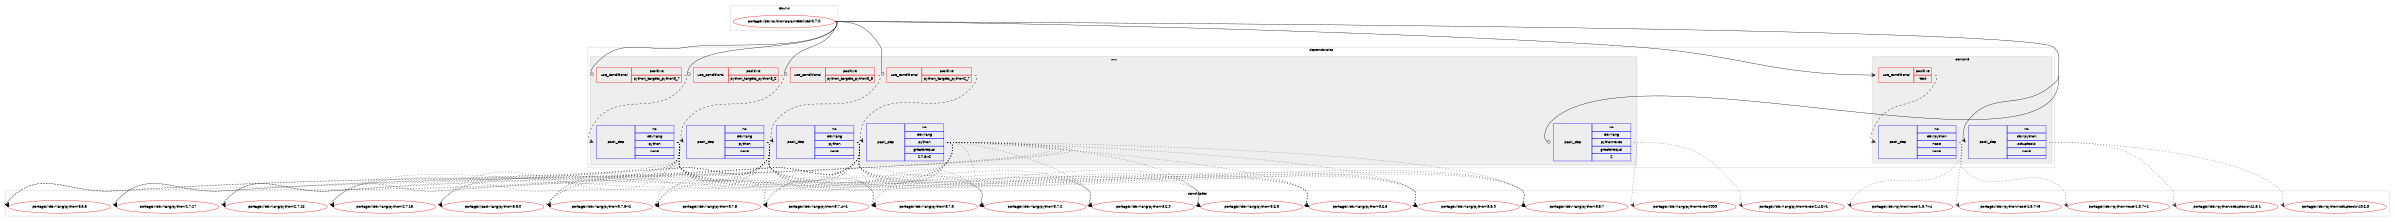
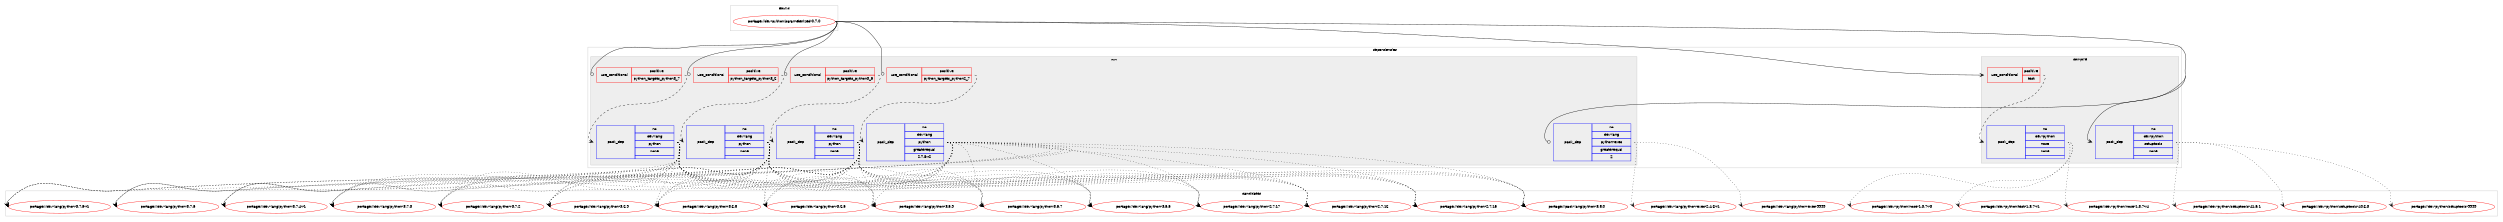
(2119, 207) -> (2010, 207)
none -> (2444, 207)
